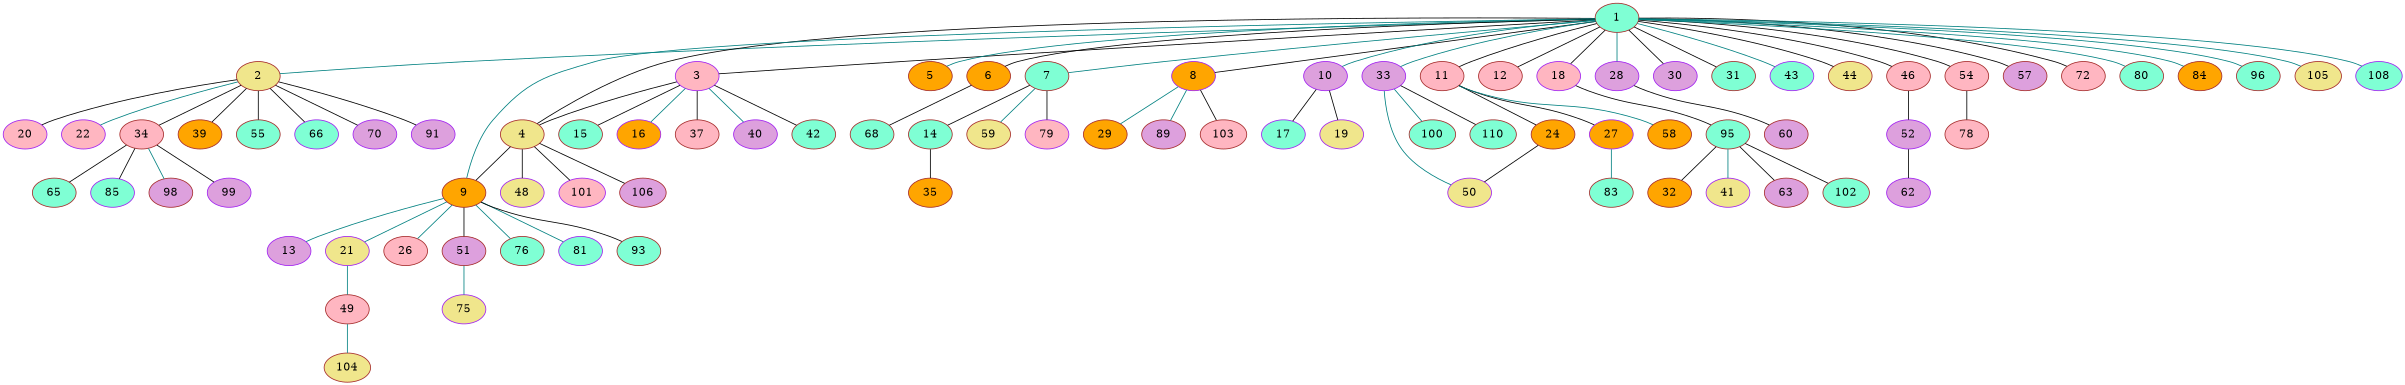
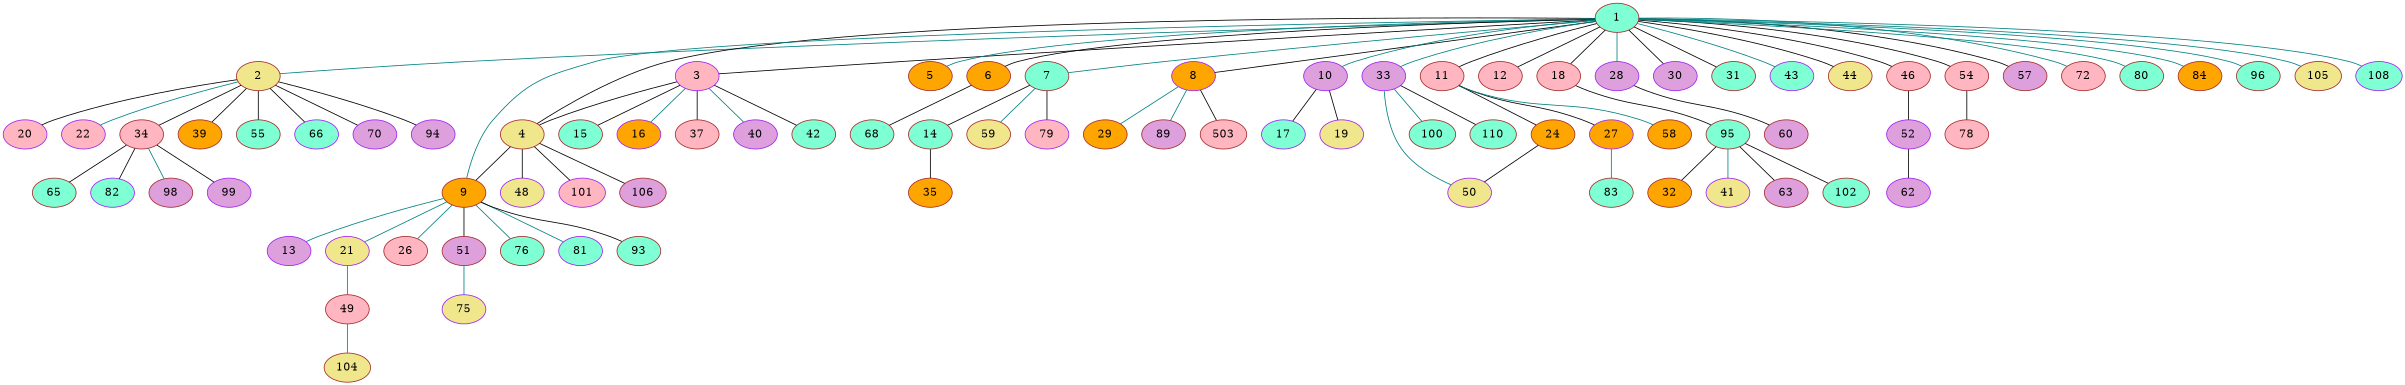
(1855, 27) -> (1855, 27)
(1559, 76) -> (1559, 76)
(433, 134) -> (433, 134)
(1223, 134) -> (1223, 134)
(113, 193) -> (113, 193)
